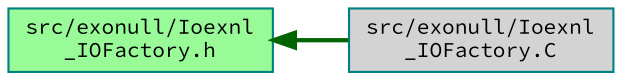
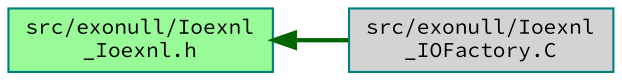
(141, 40) -> (141, 40)
